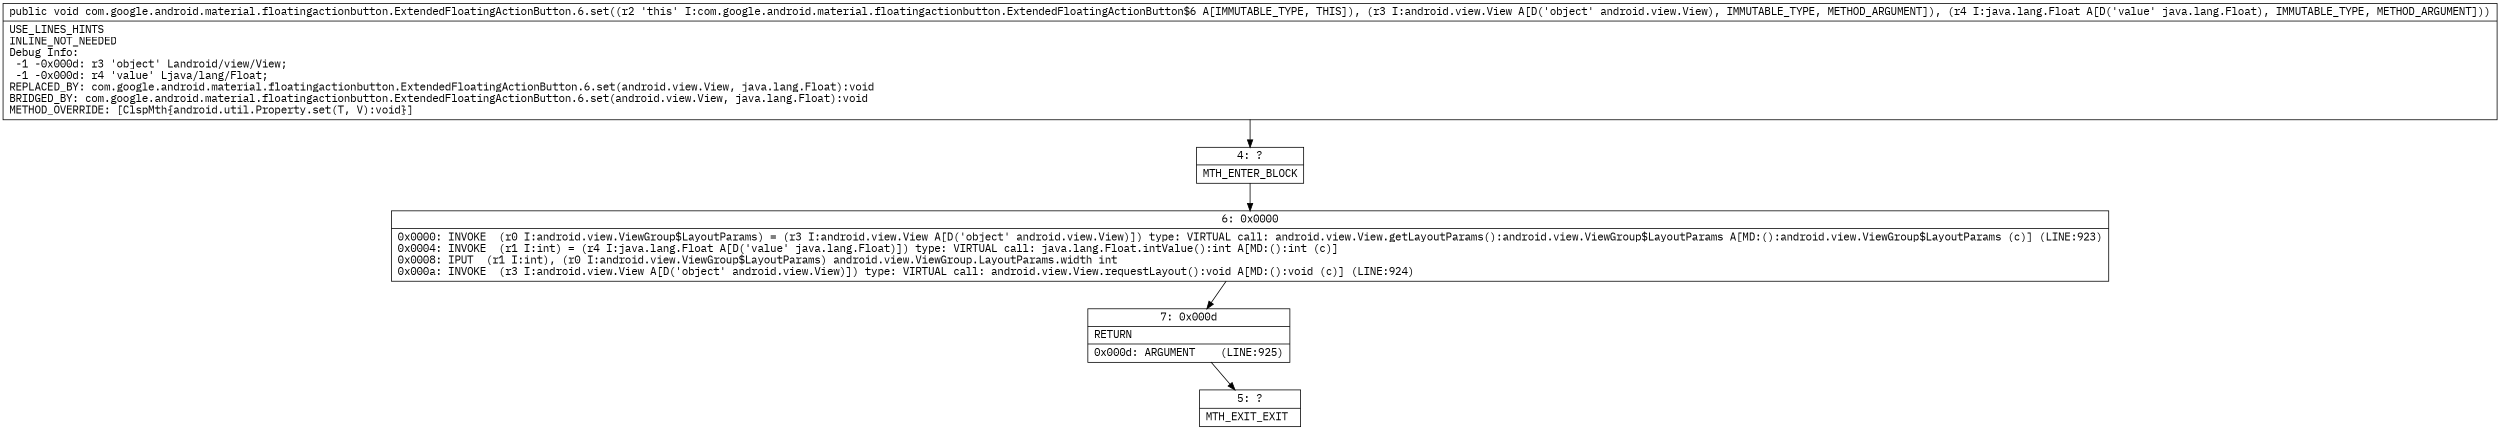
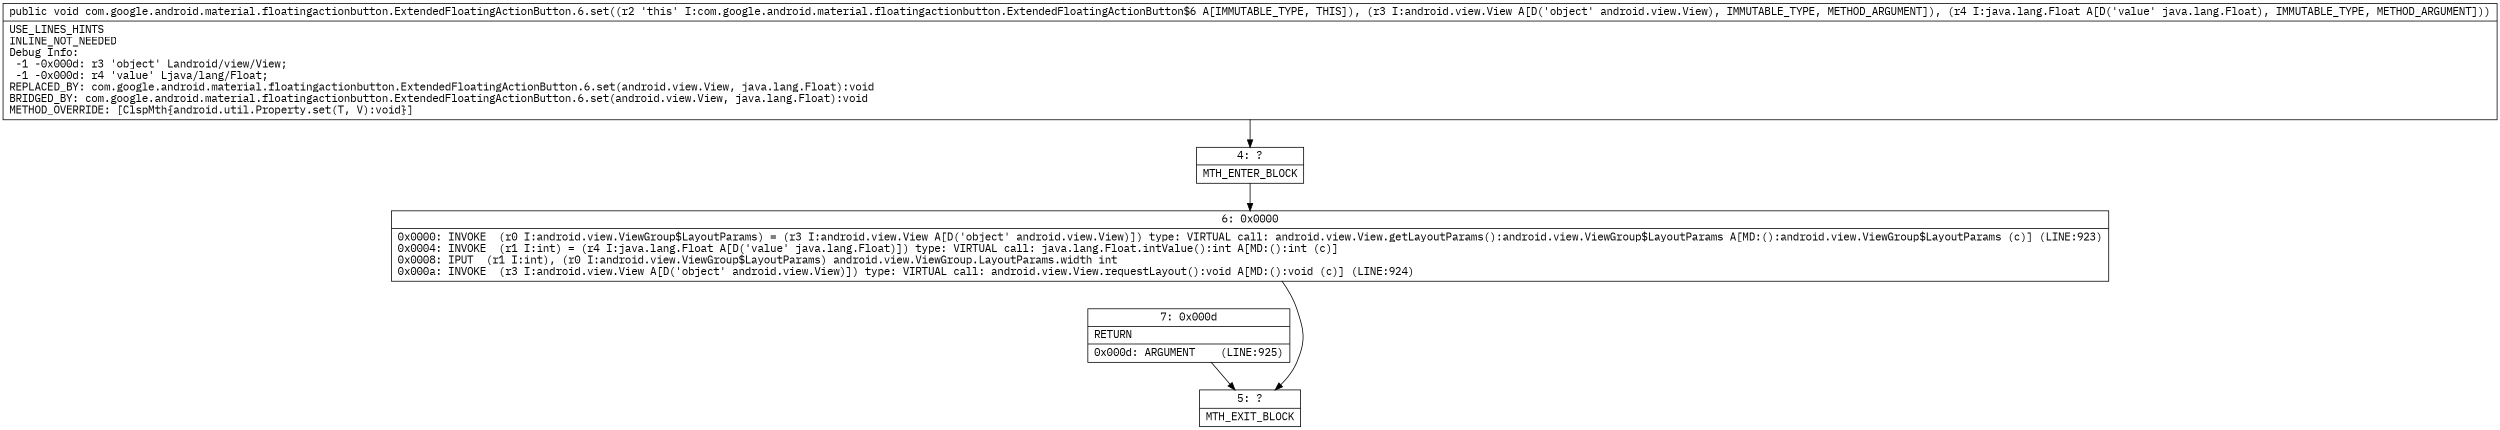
(1219, 292) -> (1303, 334)
(1247, 417) -> (1250, 417)
